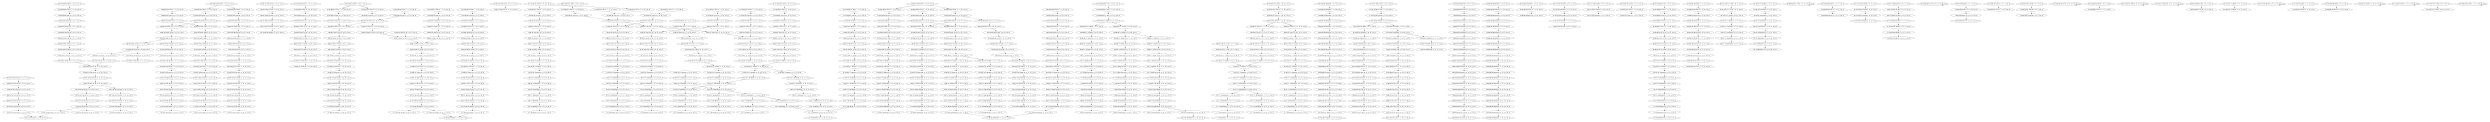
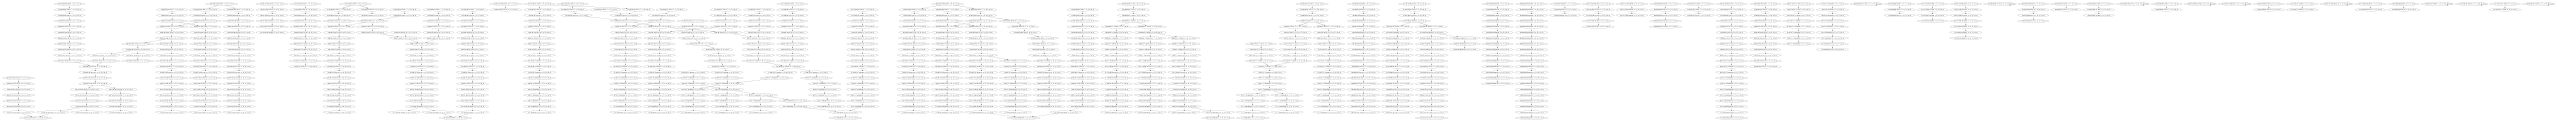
(1464, 89) -> none
(1330, 118) -> none
